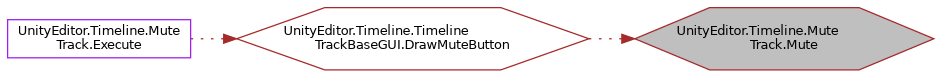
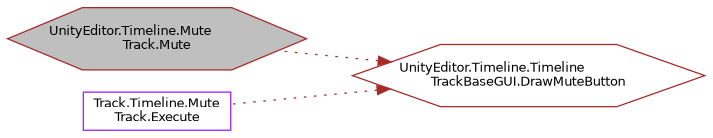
(99, 39) -> (157, 111)
(605, 39) -> (328, 56)
